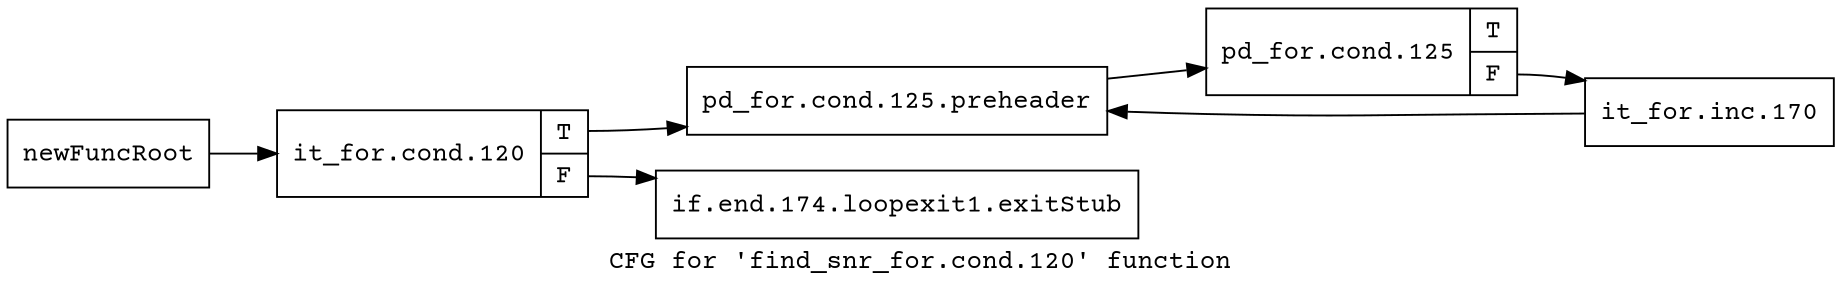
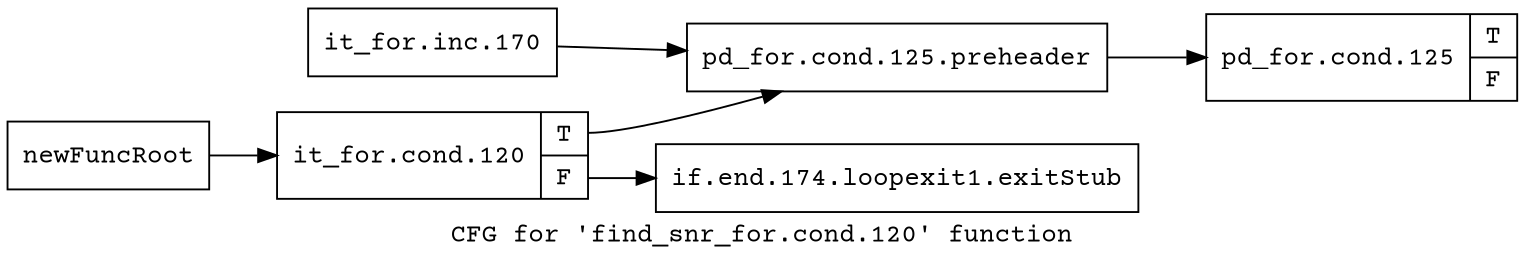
(1542, 75) -> none
